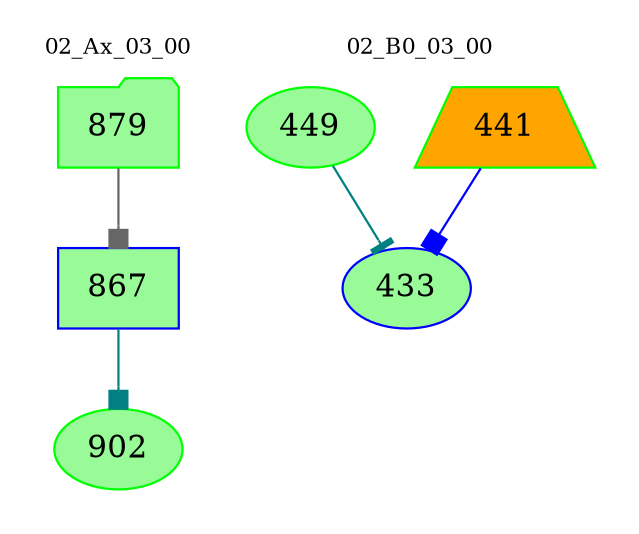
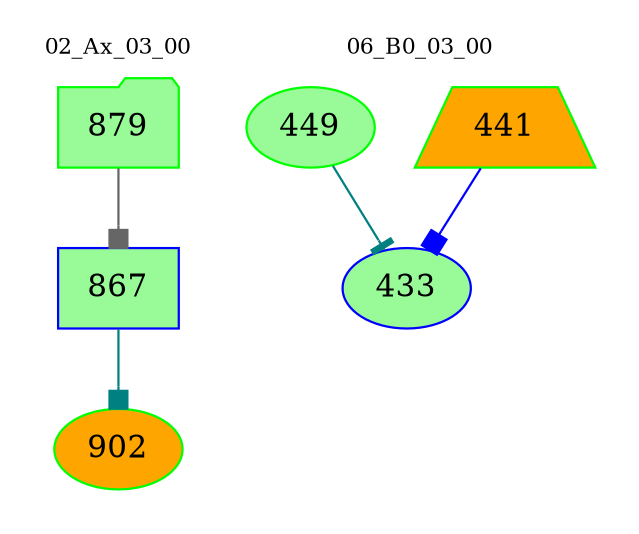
(420, 48) -> (420, 48)
(118, 449) -> (118, 449)
